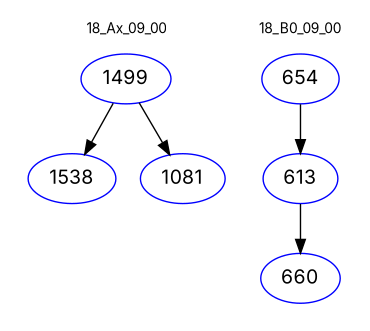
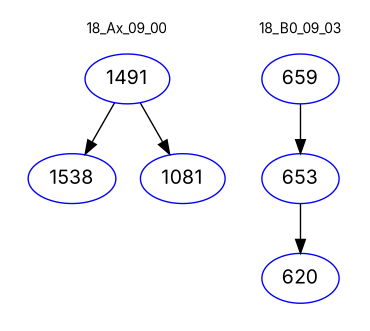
(300, 30) -> (300, 30)
(126, 79) -> (127, 79)
(300, 79) -> (300, 79)
(300, 179) -> (300, 179)
(300, 278) -> (300, 278)
